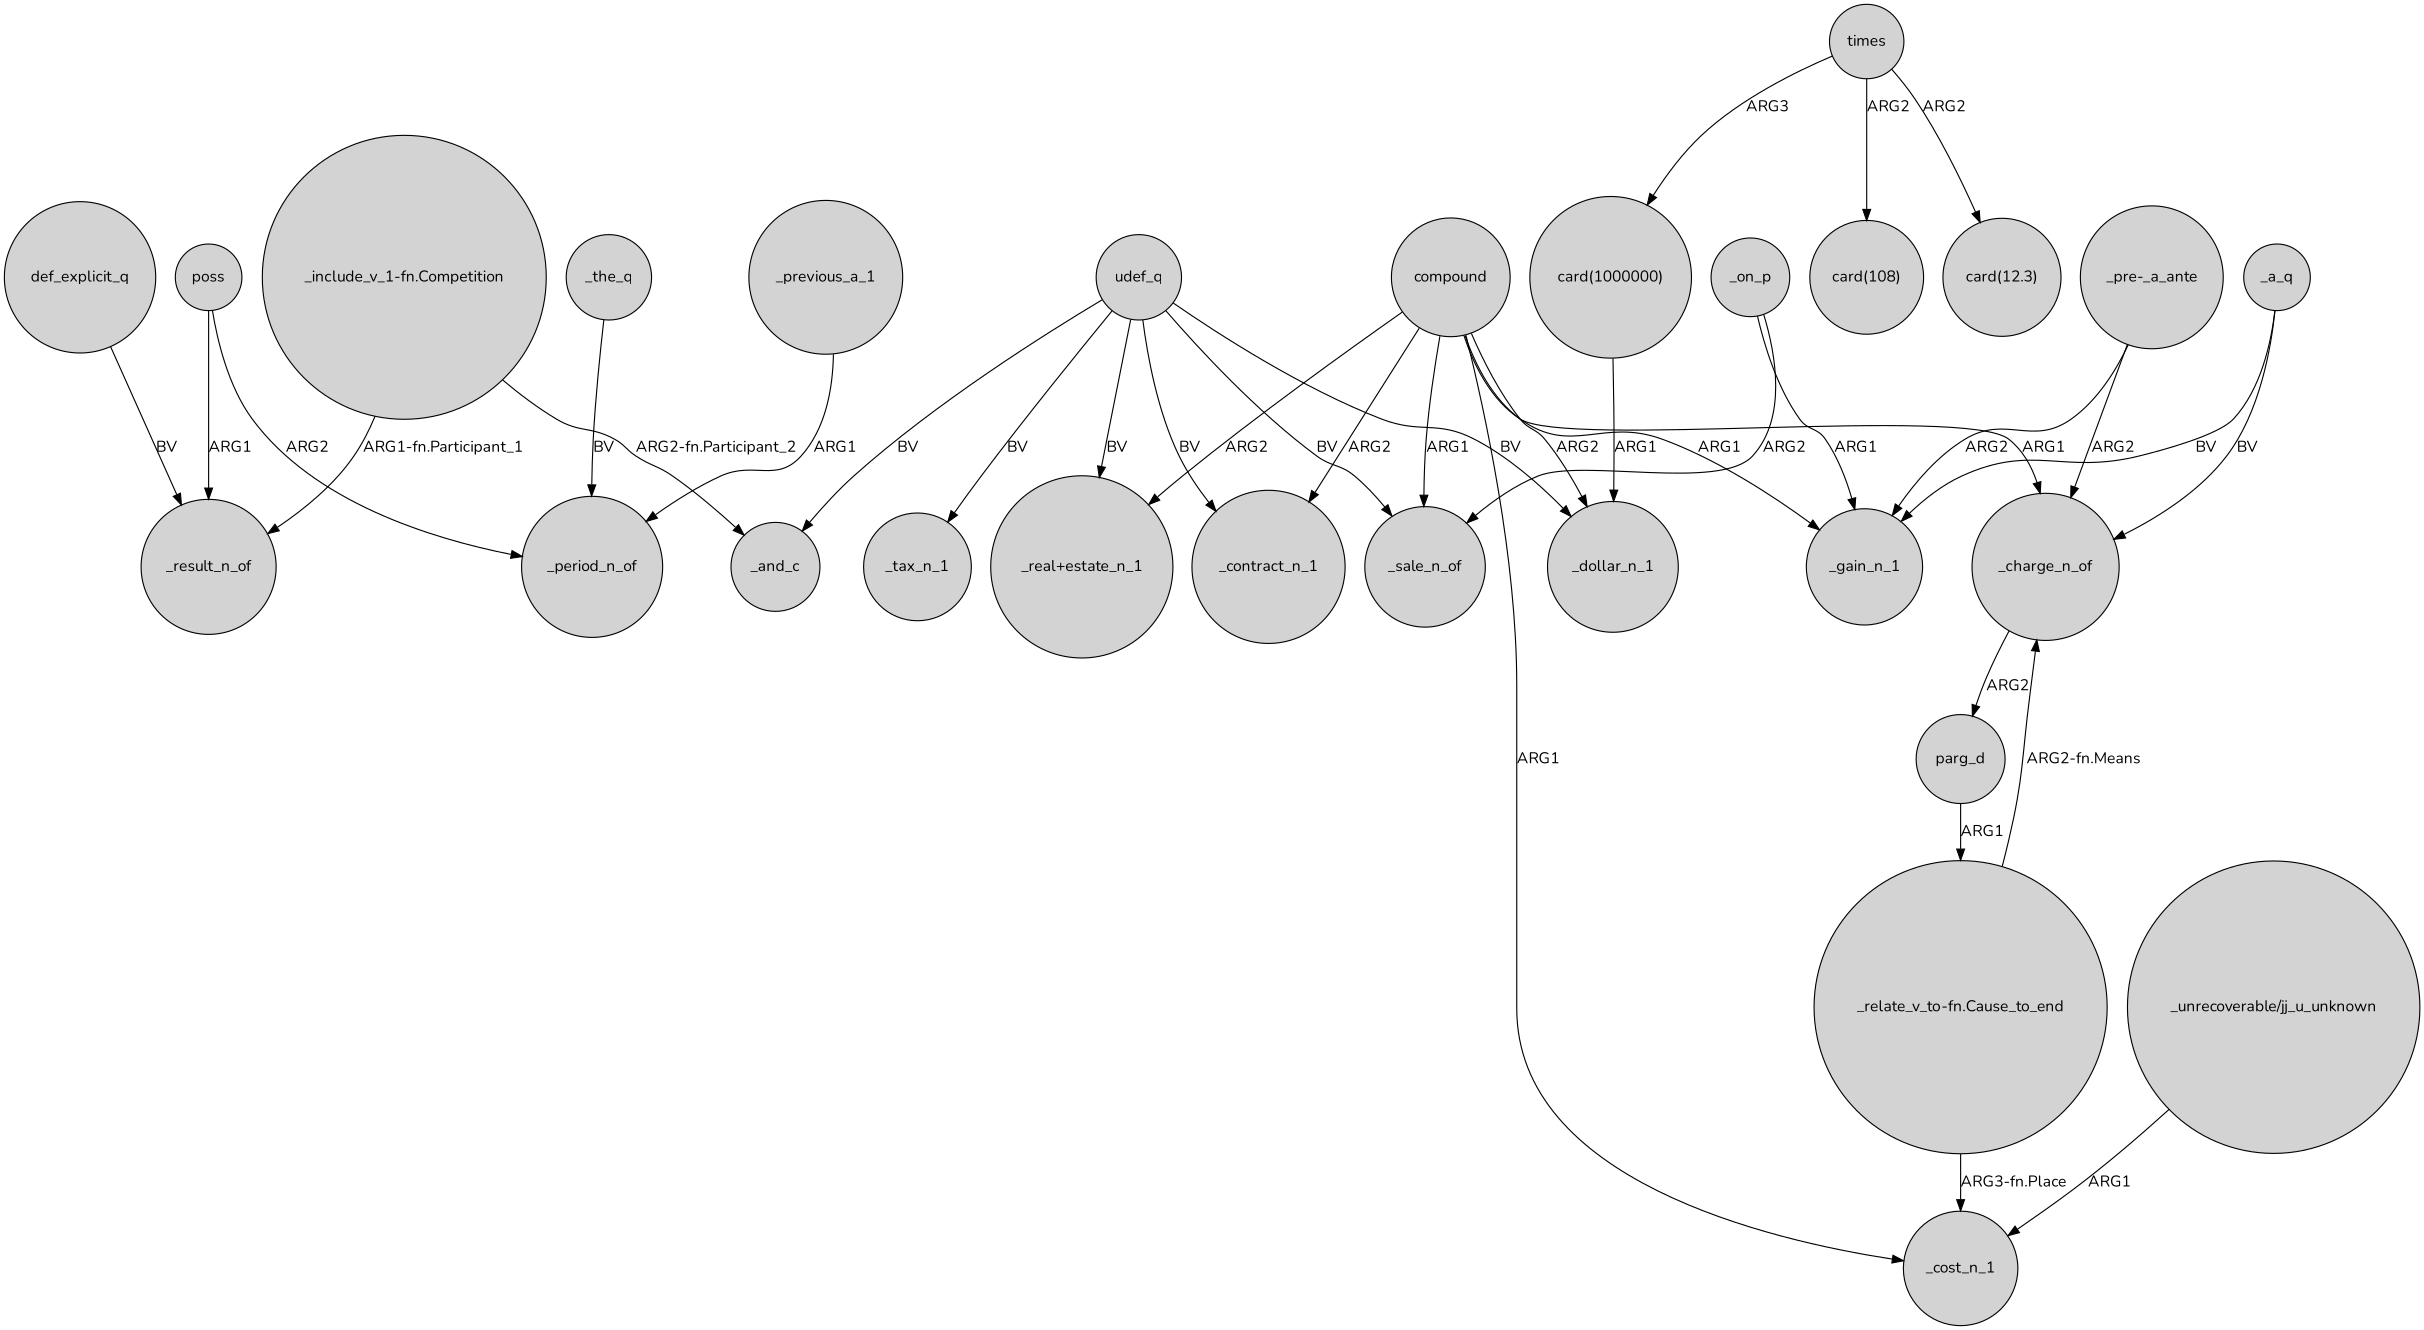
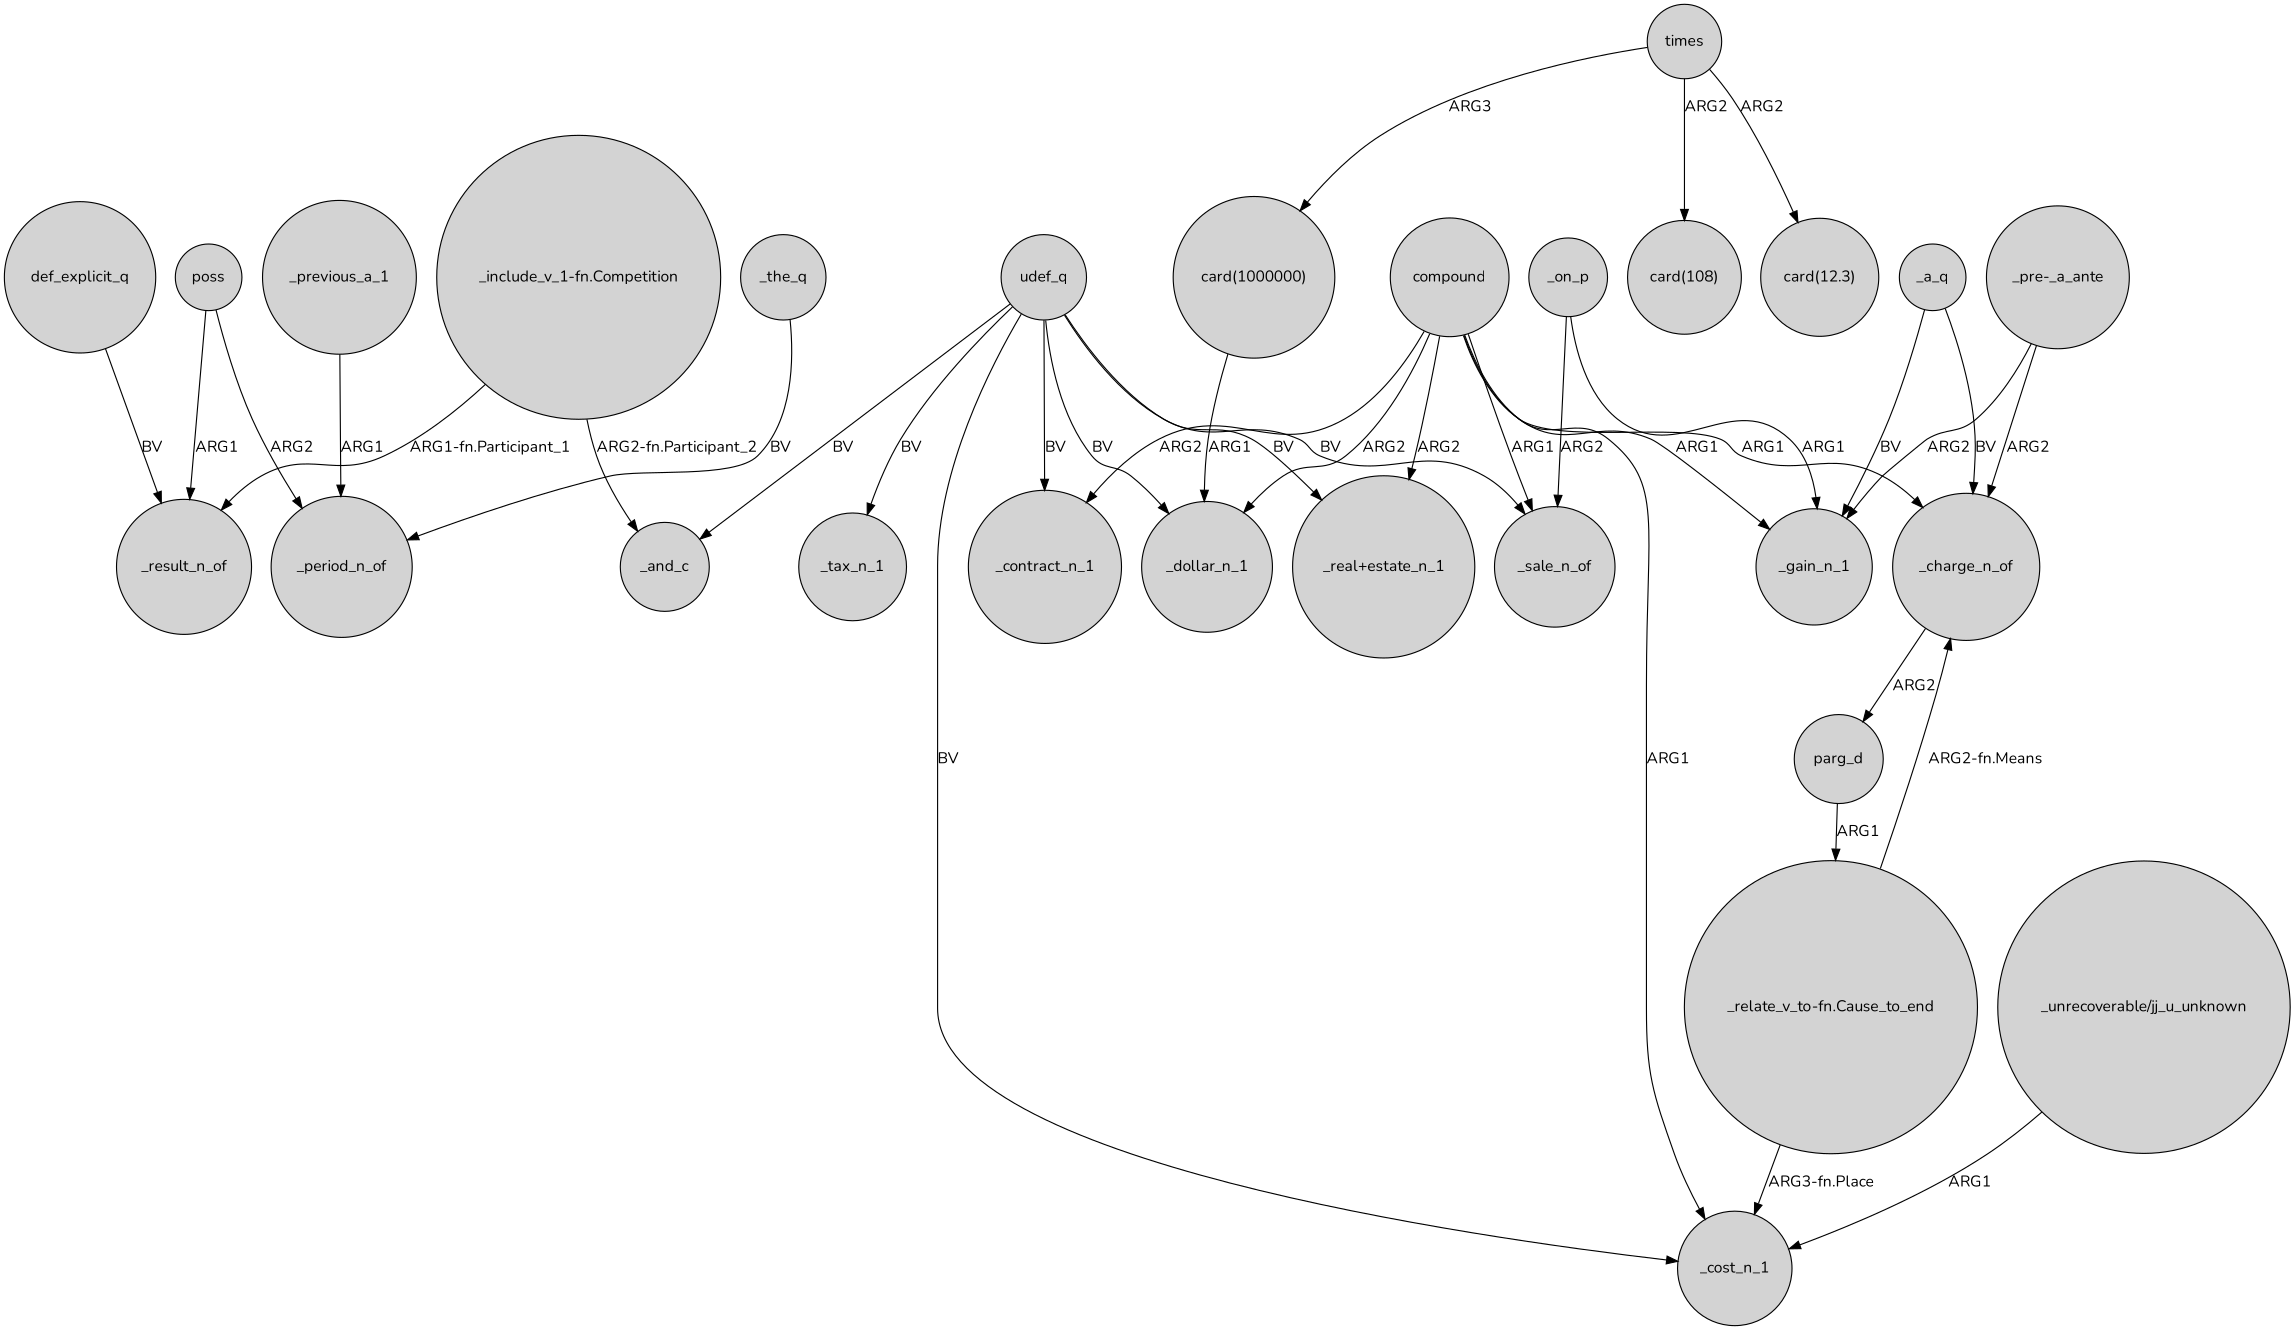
none -> (955, 1049)
